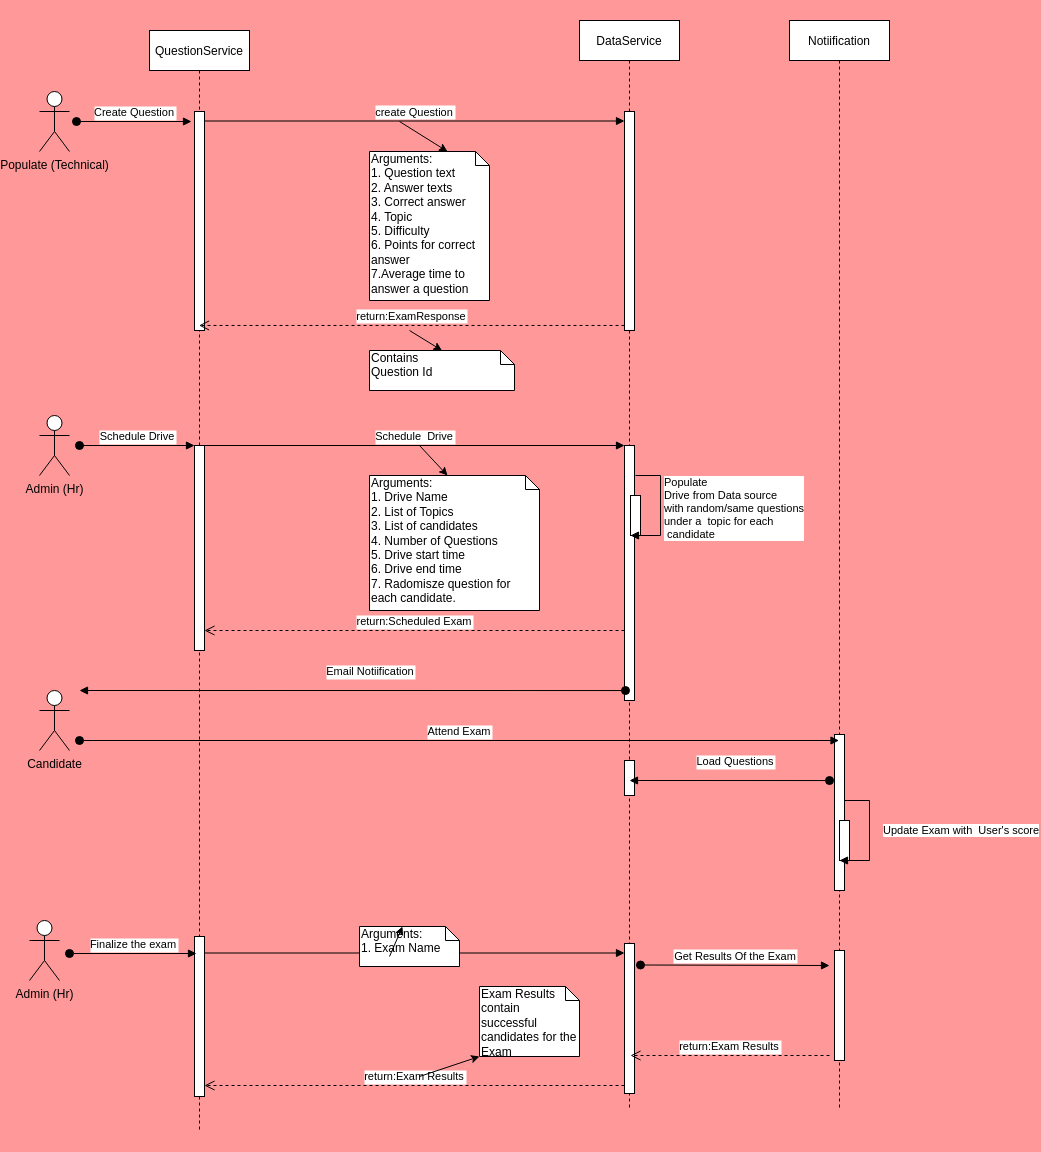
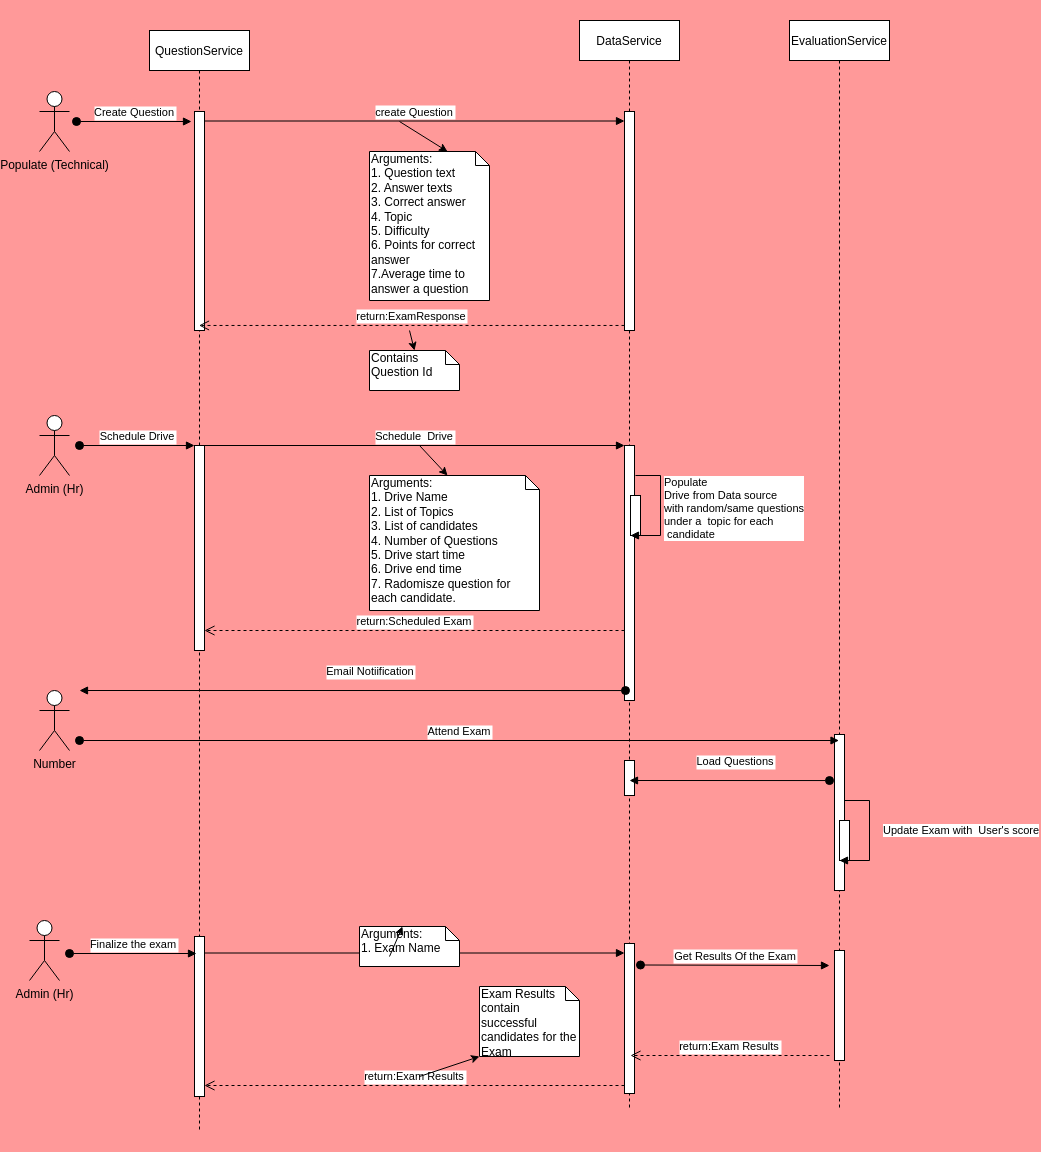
(839, 41) -> (839, 41)
(442, 371) -> (415, 371)
(55, 765) -> (55, 765)
